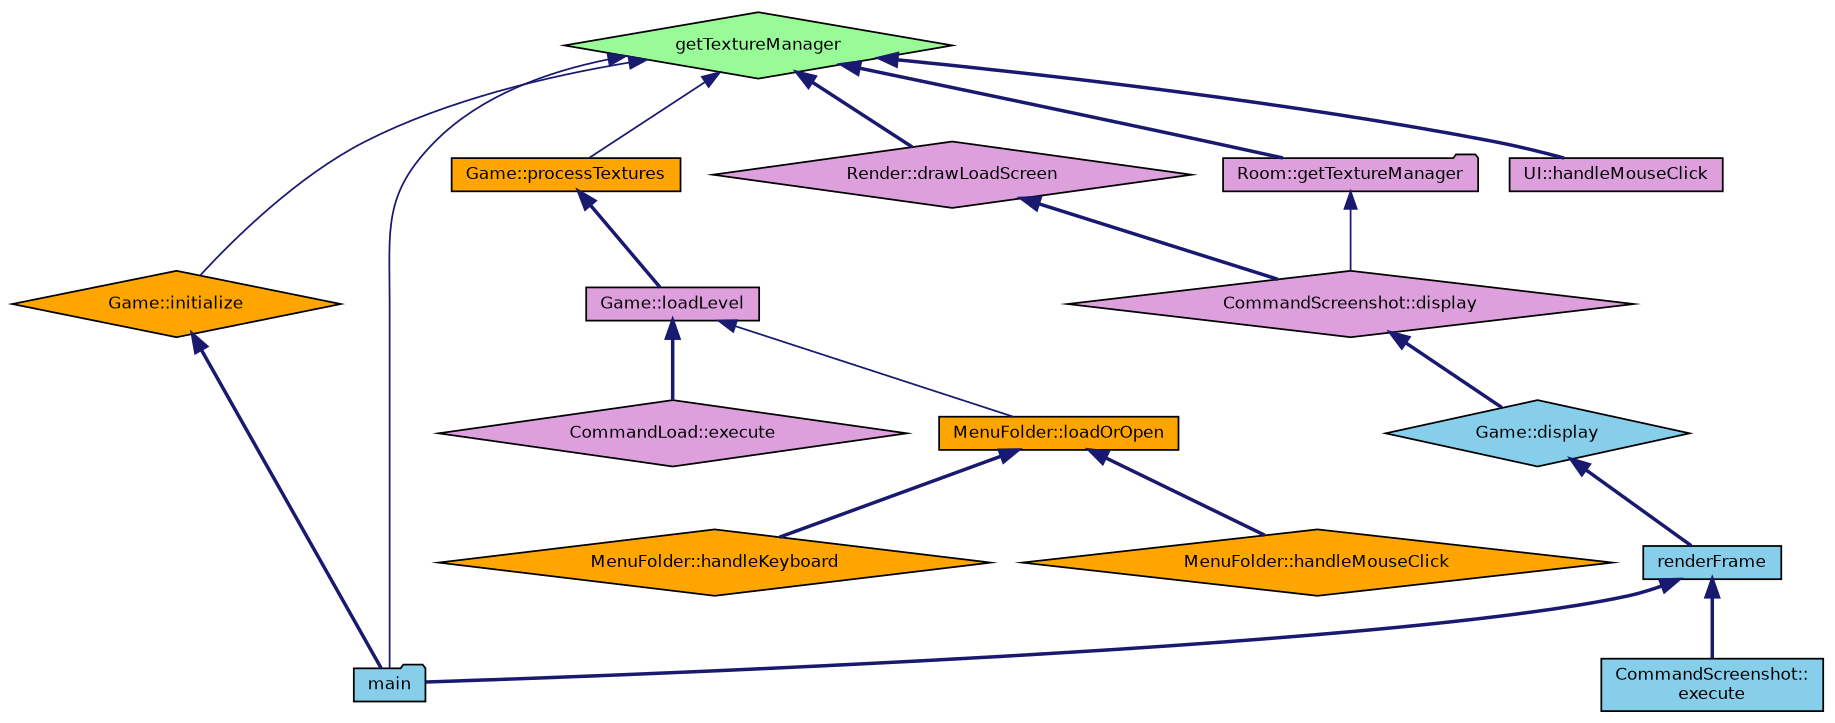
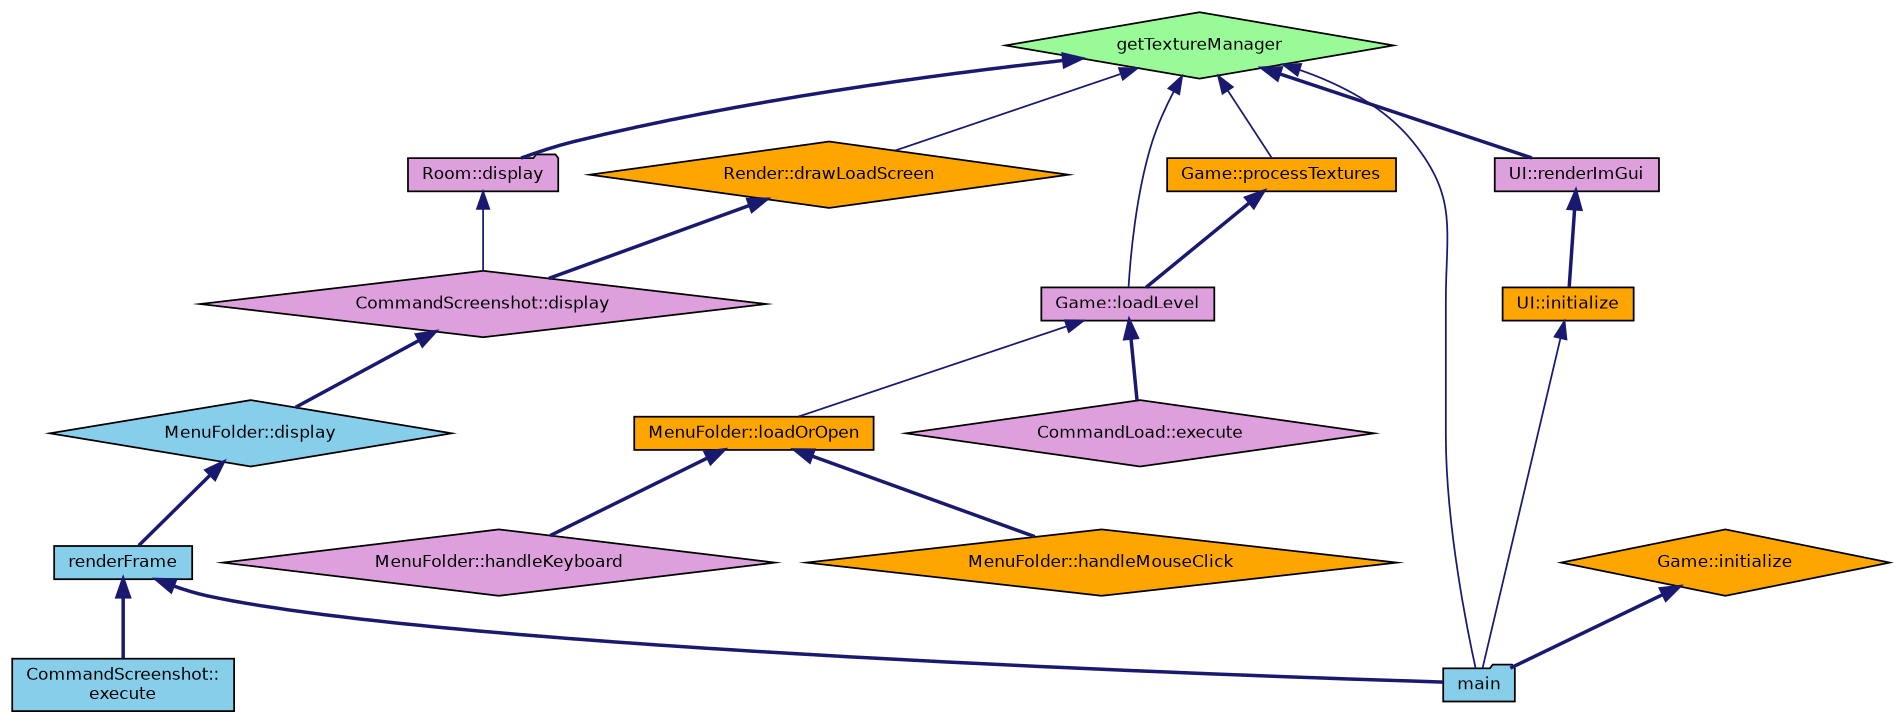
(862, 114) -> (1008, 112)
(394, 128) -> (1141, 187)
(952, 175) -> (829, 175)
(1351, 175) -> (483, 175)
(1616, 175) -> (1577, 175)
none -> (1568, 304)
(1538, 433) -> (251, 433)
(715, 563) -> (499, 563)
